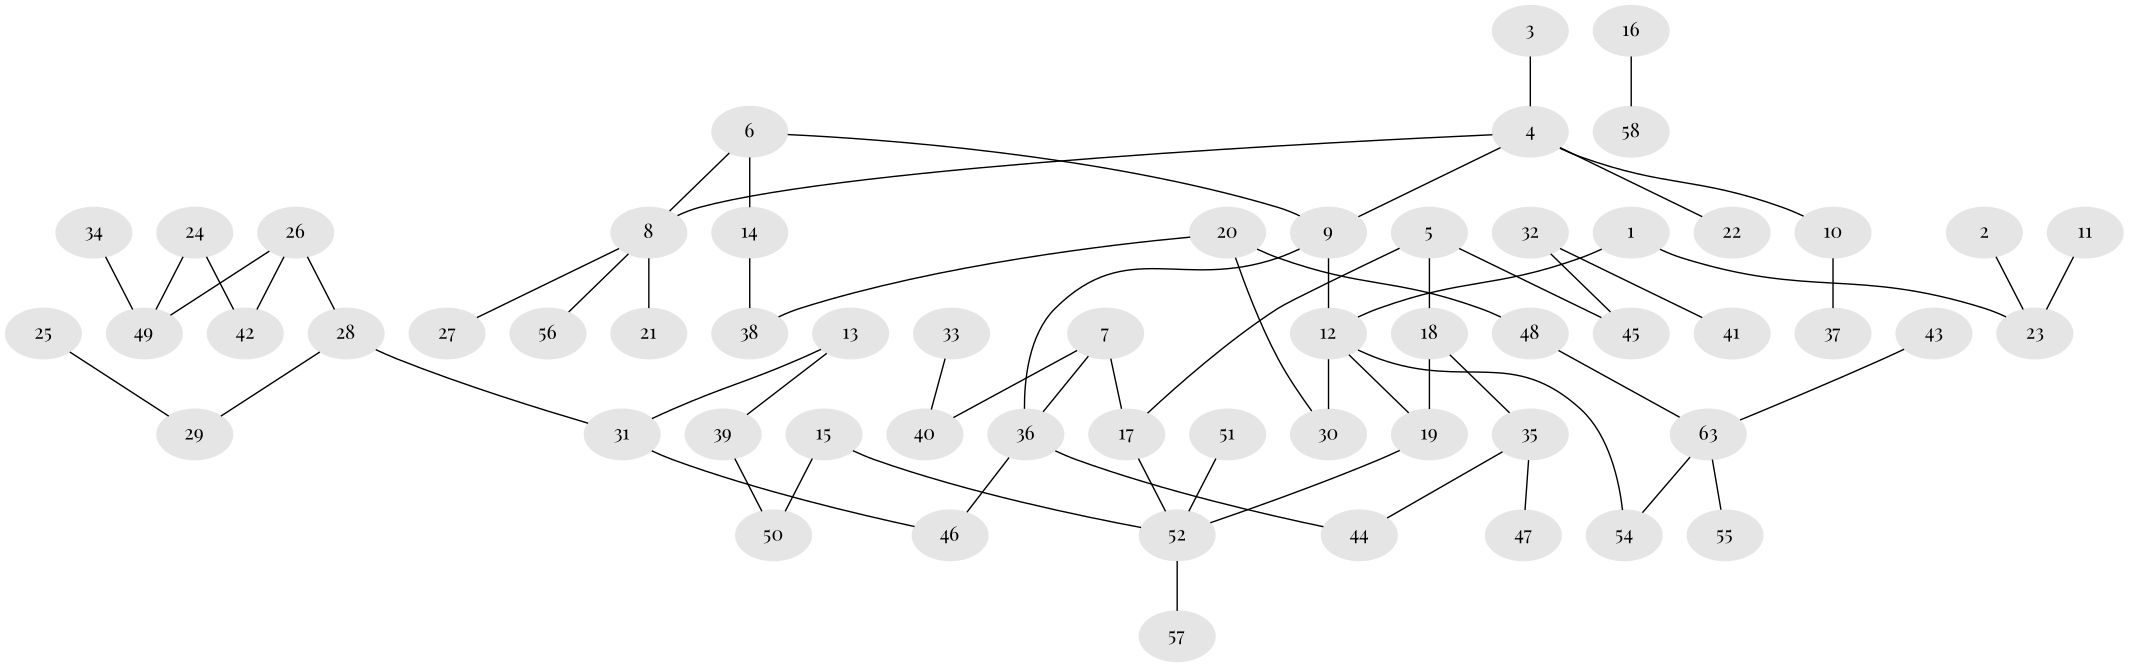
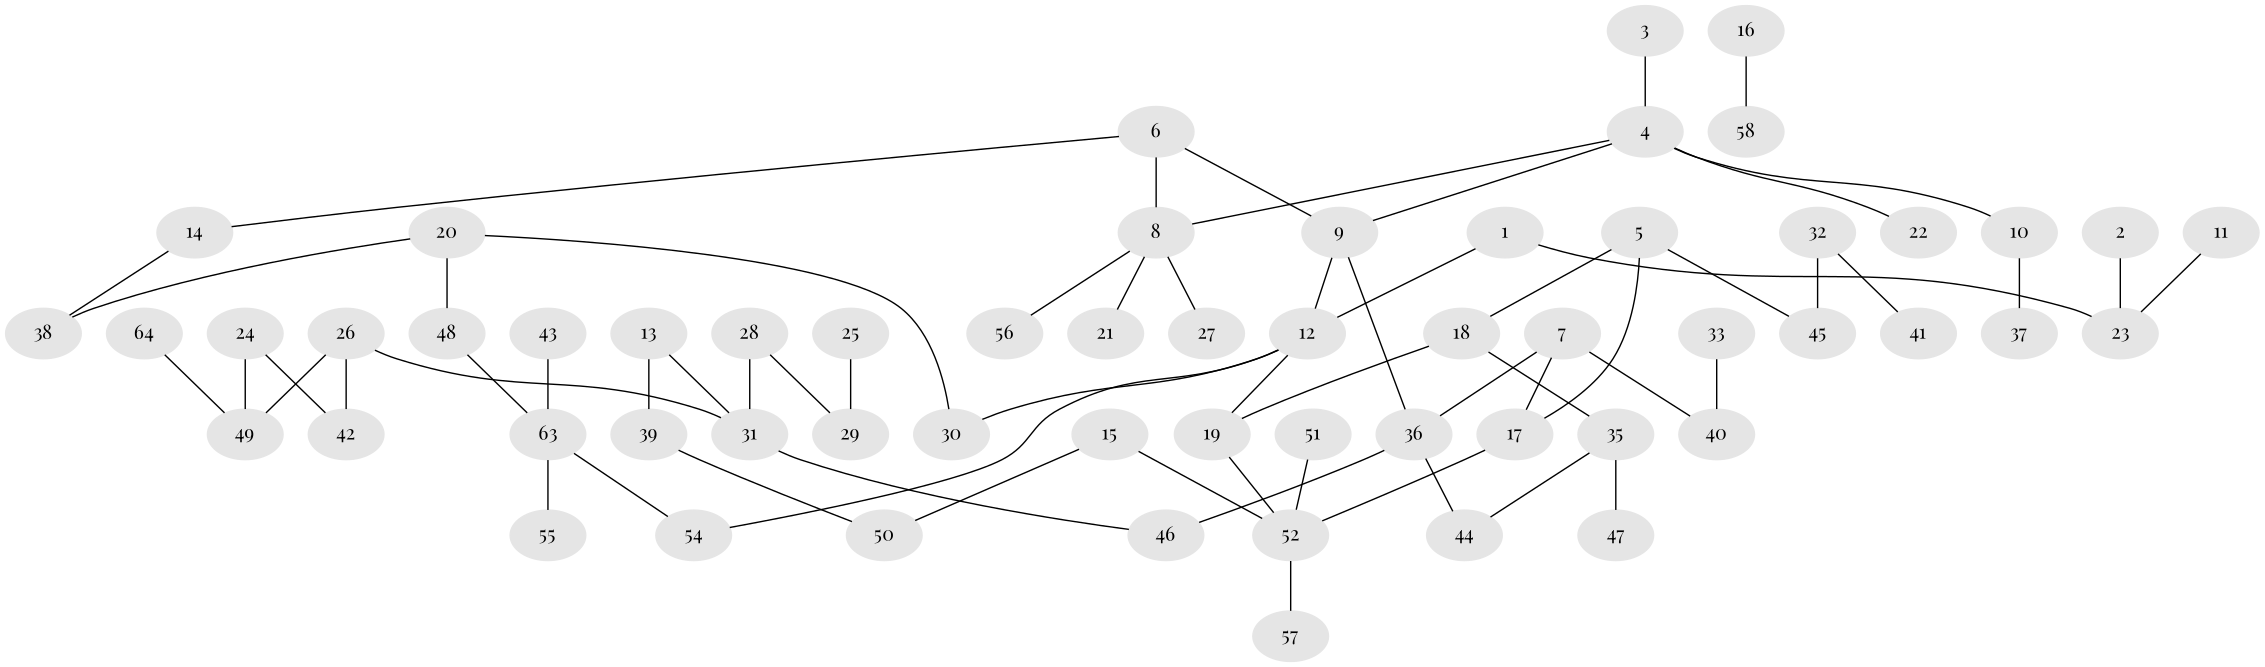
(94, 233) -> (144, 334)
(321, 283) -> (539, 383)
